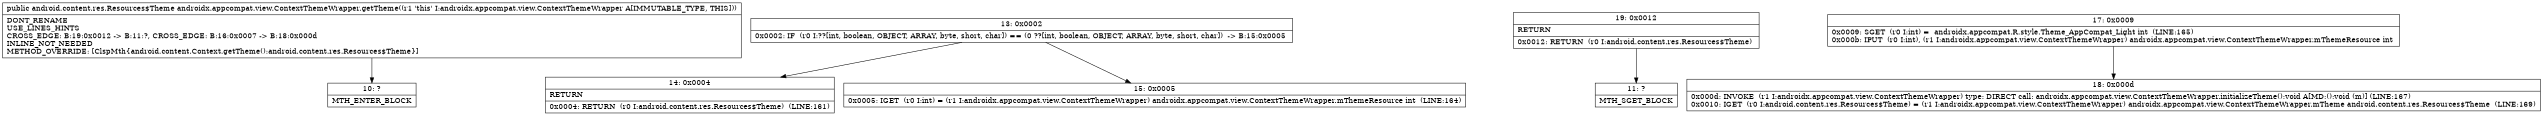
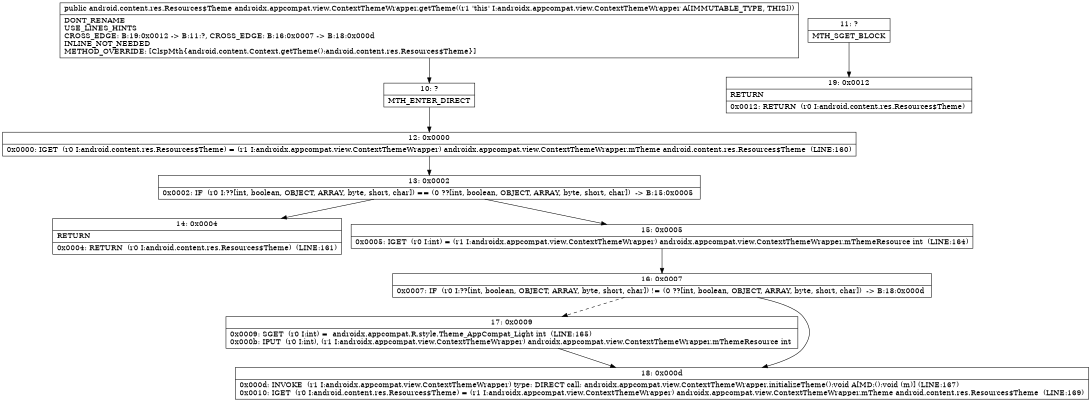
(1636, 63) -> (849, 57)
(372, 101) -> (429, 101)
none -> (429, 144)
none -> (662, 285)
